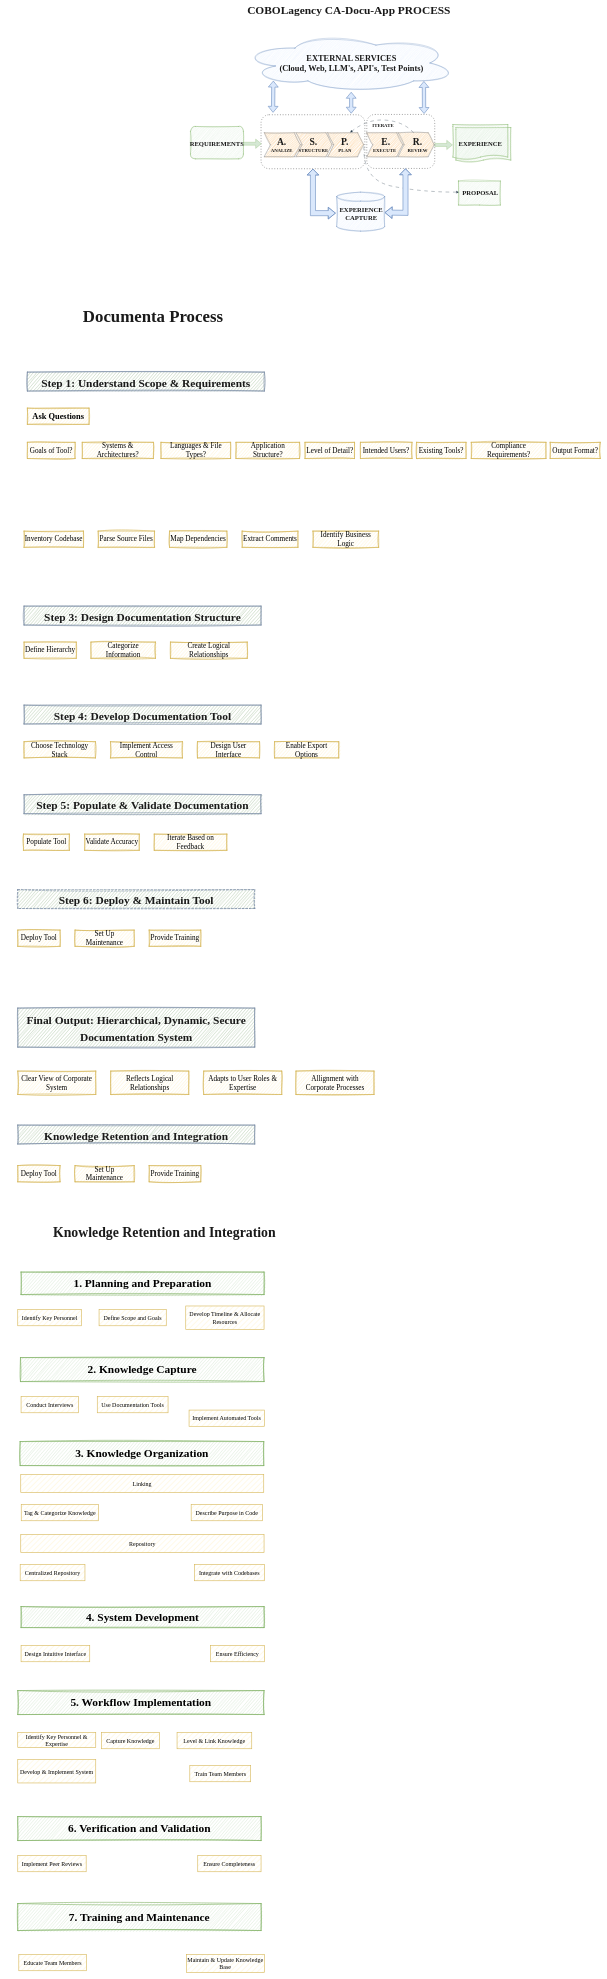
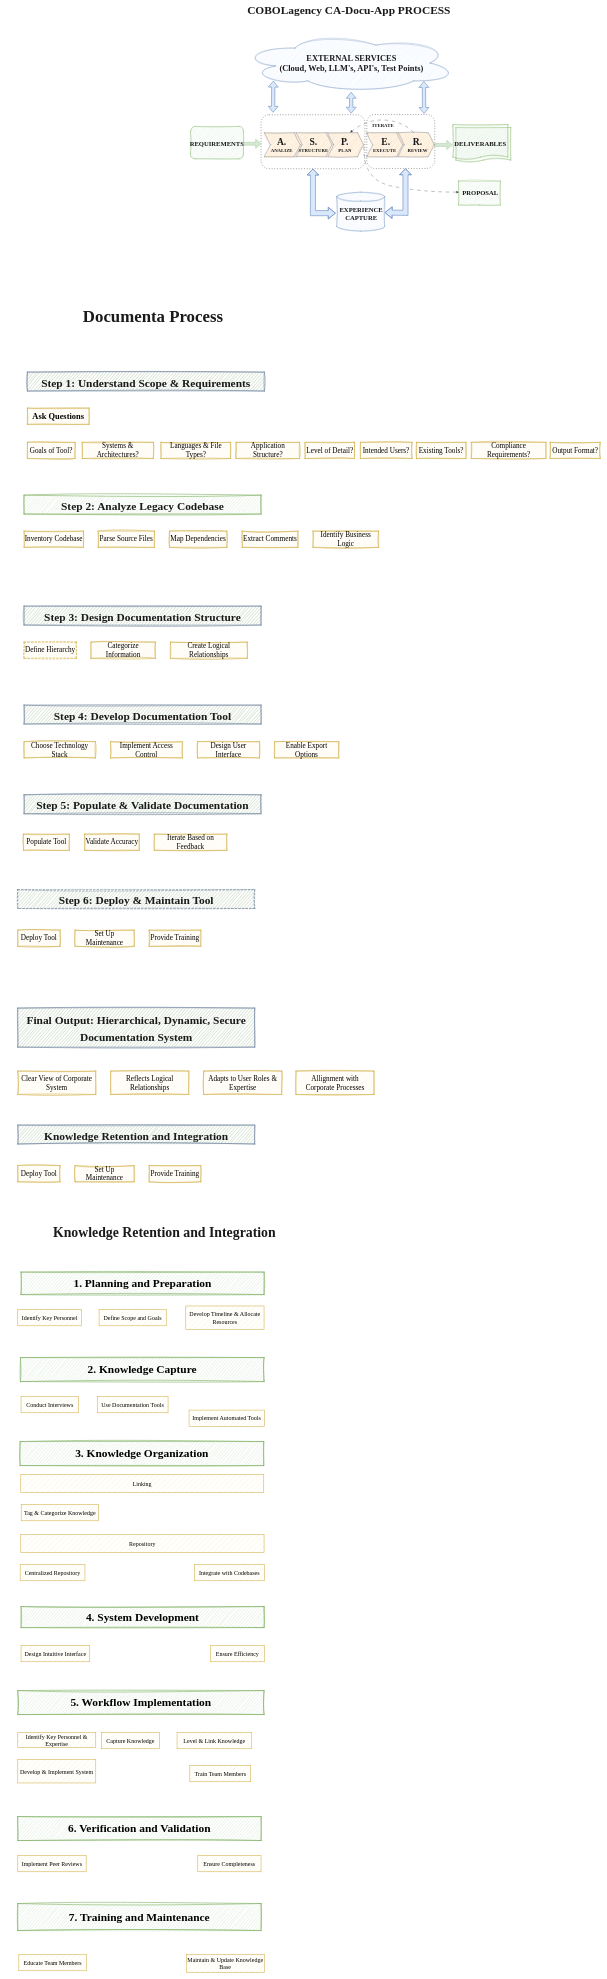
(480, 144) -> (480, 144)
none -> (142, 505)
(50, 650) -> (50, 650)
(227, 1513) -> none
